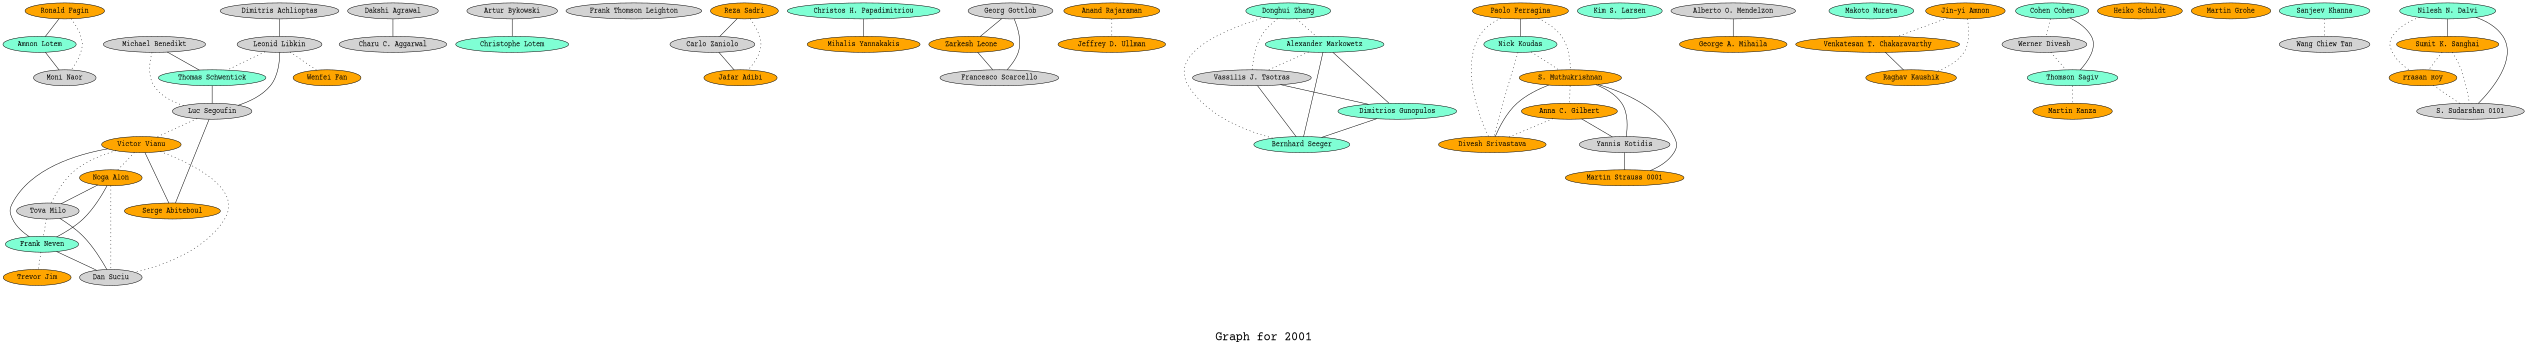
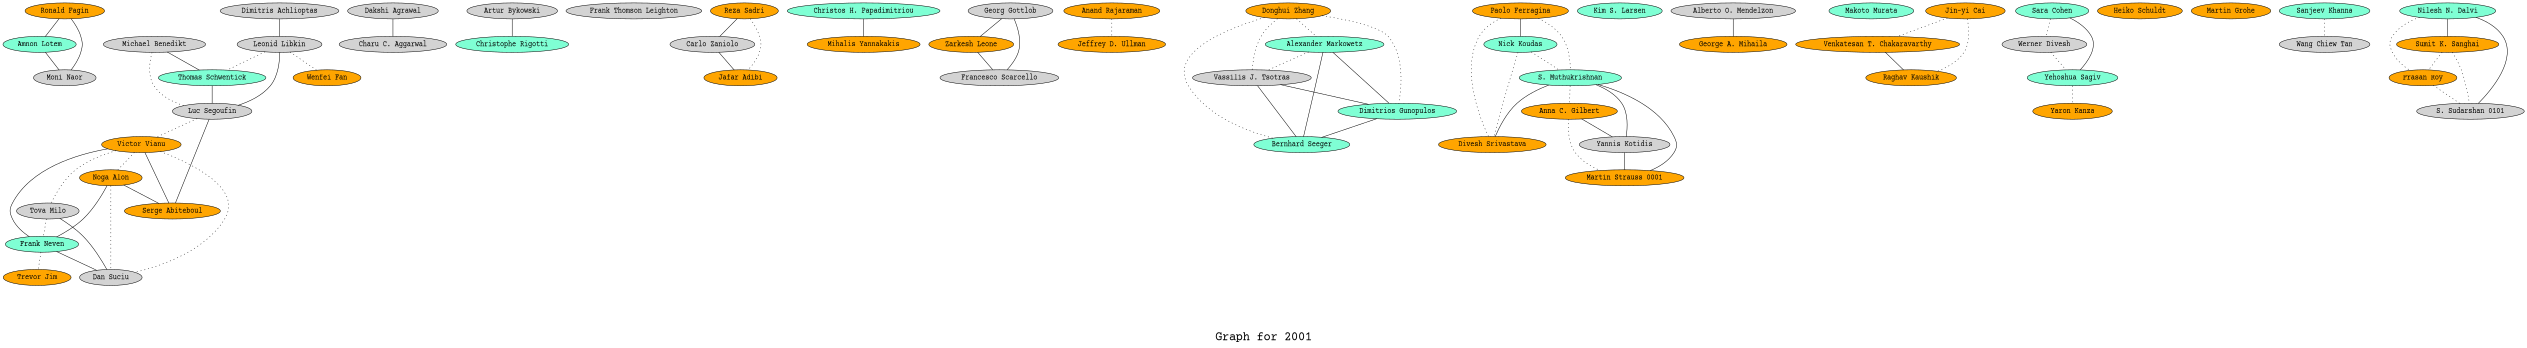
(1288, 11) -> (1288, 11)
(1965, 11) -> (1965, 11)
(2052, 11) -> (2052, 11)
none -> (1388, 36)
(82, 44) -> (82, 44)
(512, 44) -> (512, 44)
(1570, 78) -> (1570, 78)
(2073, 78) -> (2073, 78)
(2073, 111) -> (2073, 111)
(1531, 128) -> (1574, 151)
(79, 194) -> (141, 194)
